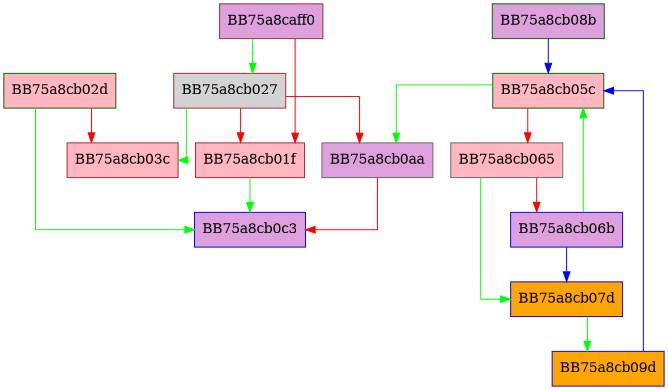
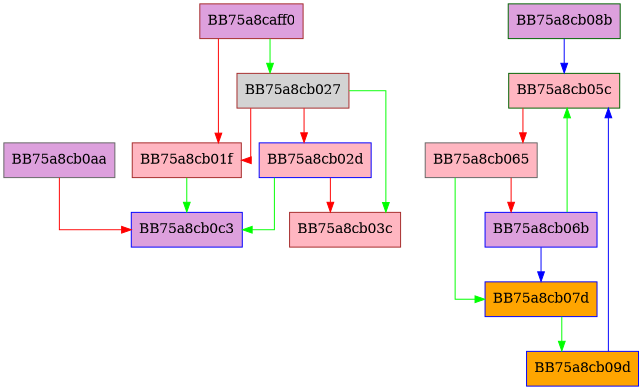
(420, 85) -> none
(60, 91) -> (315, 160)
(341, 97) -> (304, 121)
